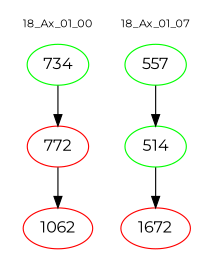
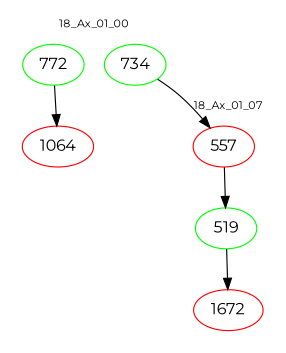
(156, 65) -> (224, 147)
(58, 100) -> (191, 107)
(58, 147) -> (53, 65)
(156, 147) -> (226, 228)
(58, 228) -> (58, 147)
